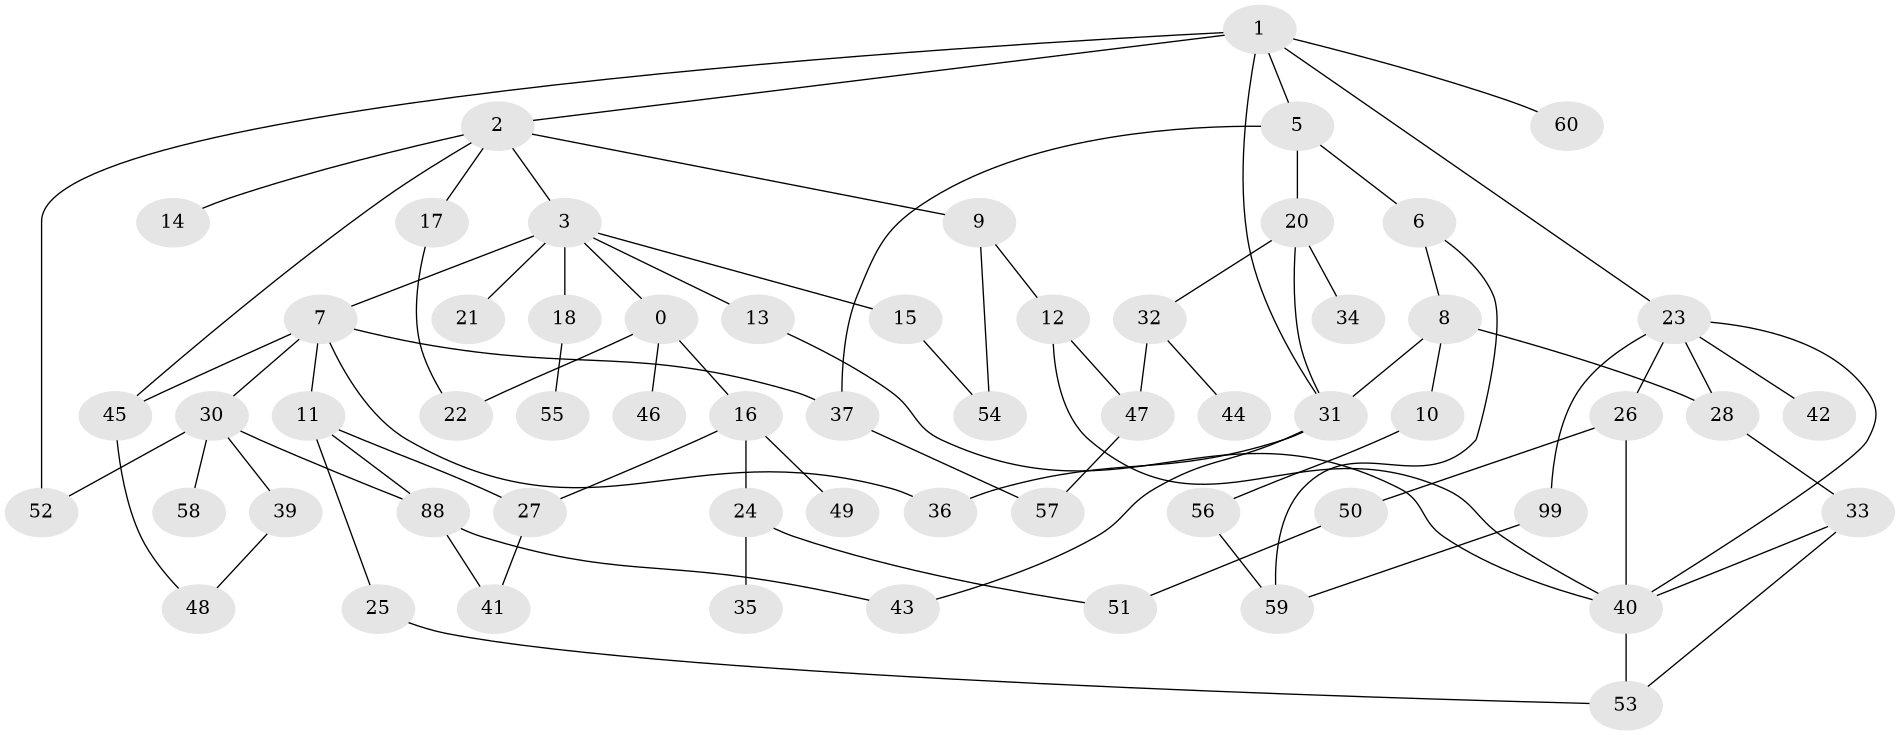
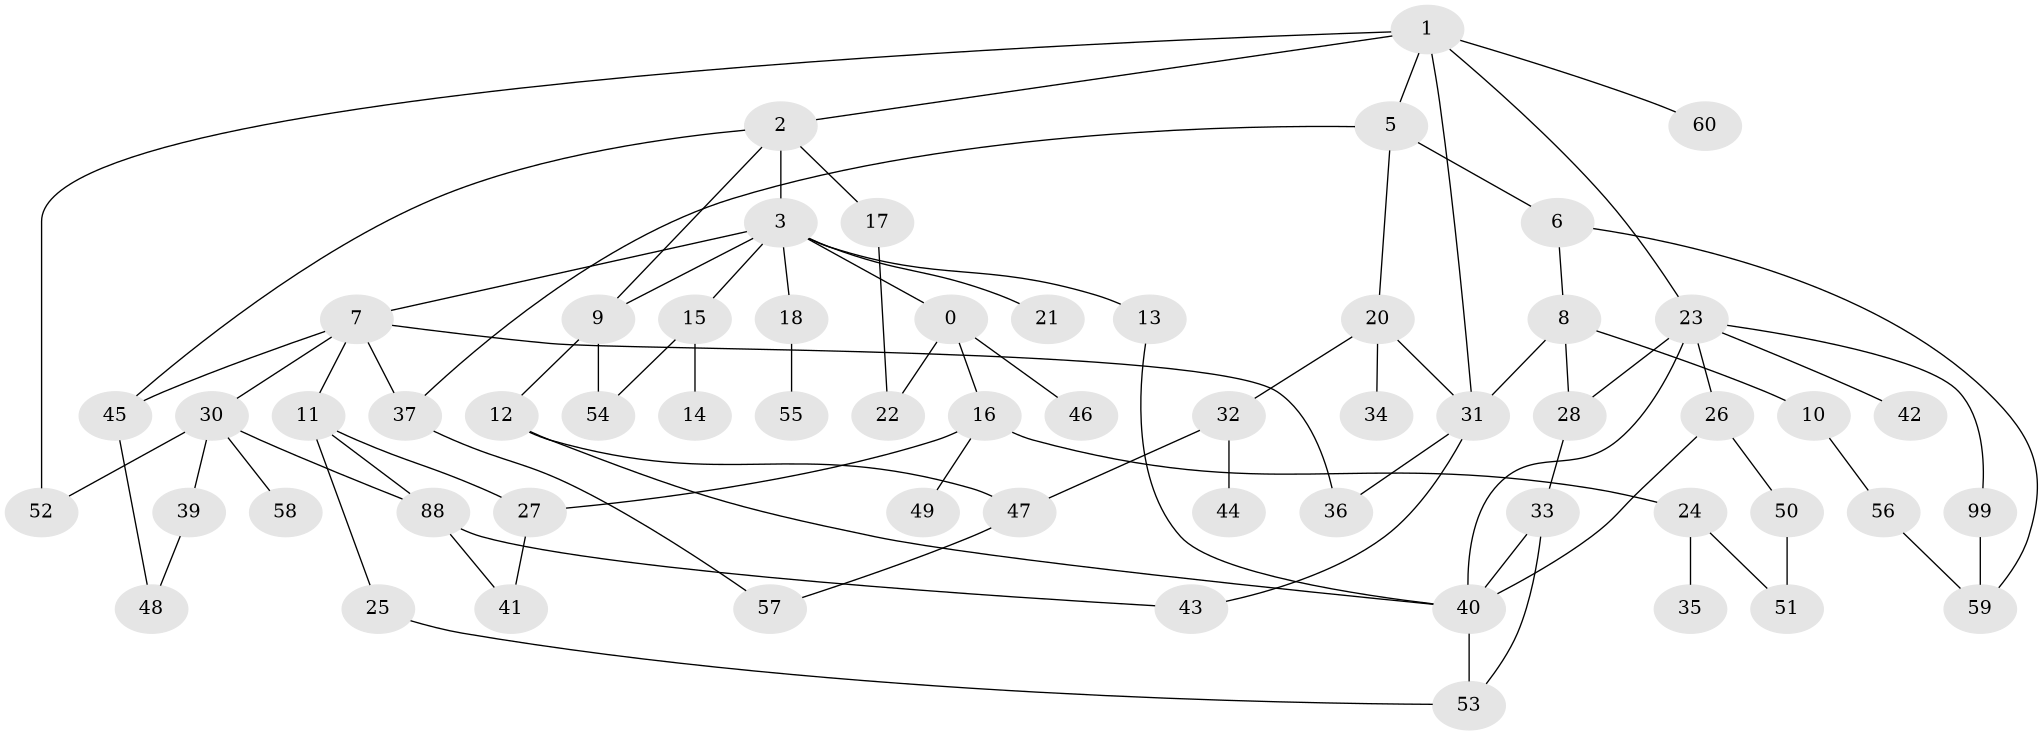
(332, 167) -> (695, 368)
none -> (690, 271)
